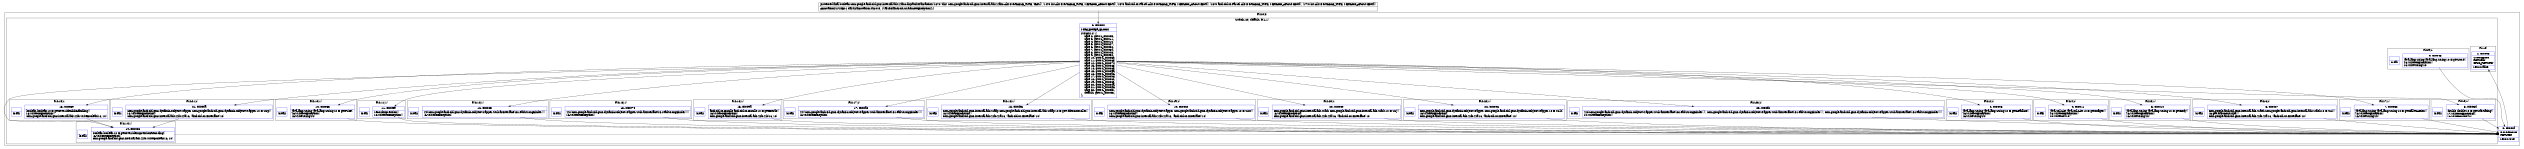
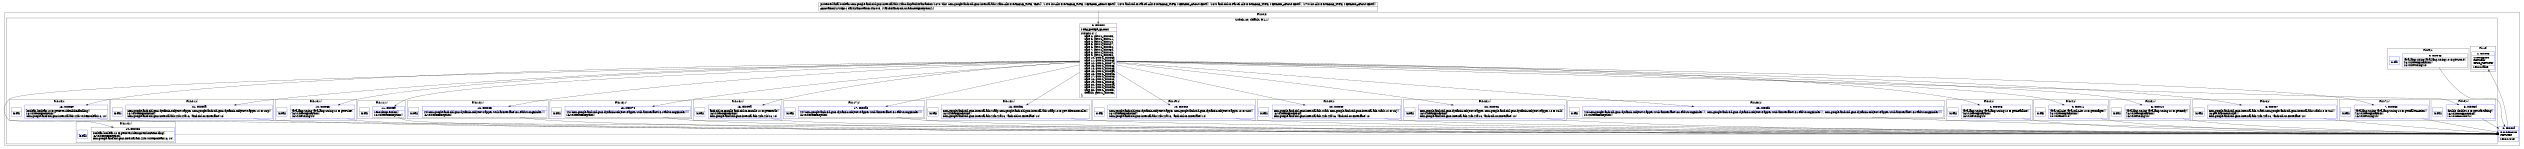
none -> (866, 79)
(2462, 114) -> (2462, 114)
(99, 123) -> (817, 126)
(166, 123) -> (1375, 132)
